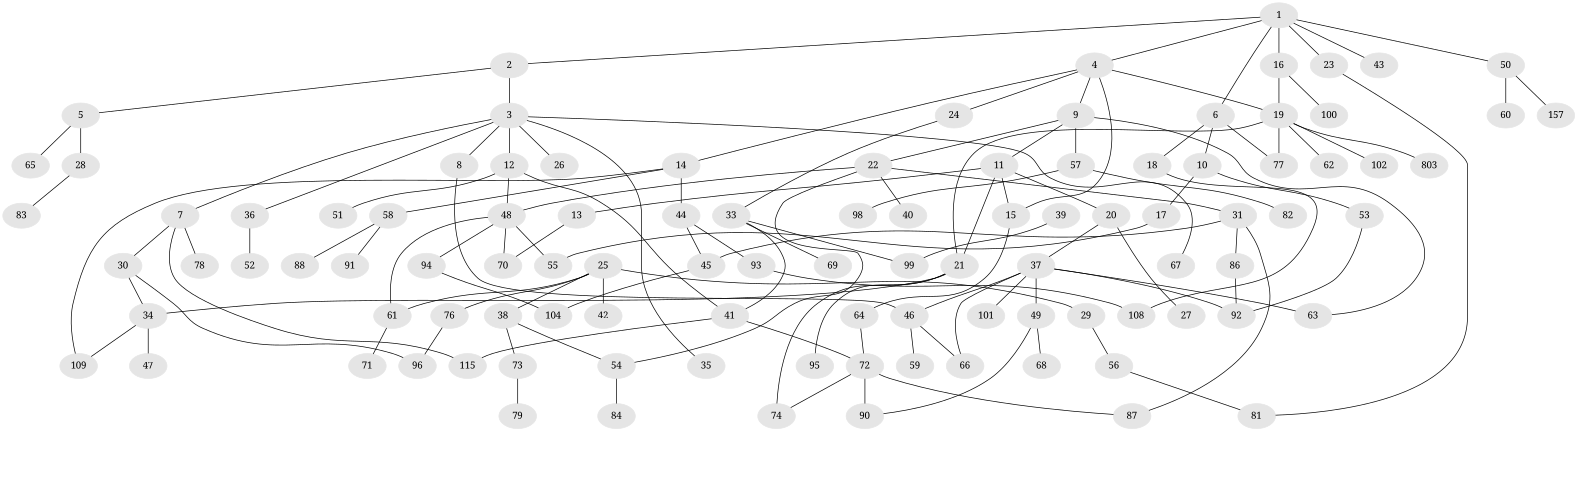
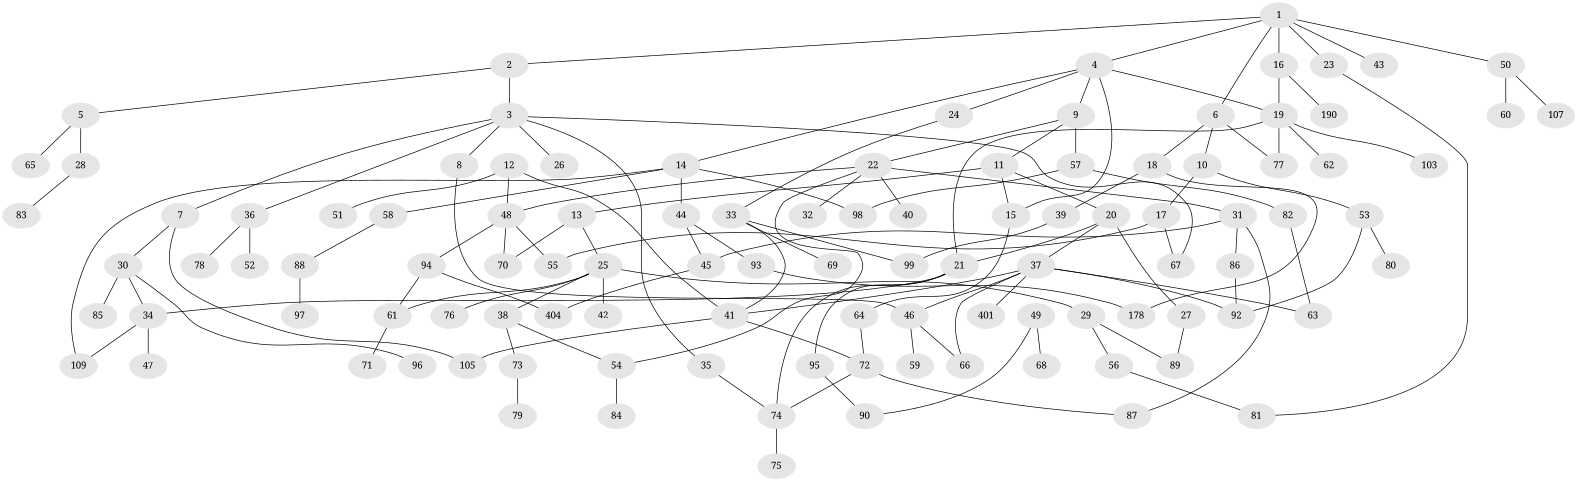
(1329, 116) -> (1329, 116)
(1556, 116) -> (1556, 116)
(509, 141) -> none
(1379, 166) -> none
(1429, 166) -> (1429, 166)
none -> (772, 185)
(1327, 187) -> (1301, 266)
none -> (1094, 197)
none -> (808, 216)
(979, 216) -> (1013, 251)
(418, 239) -> (409, 291)
(190, 241) -> (225, 241)
none -> (590, 241)
none -> (1169, 241)
(350, 266) -> none
none -> (1391, 266)
(1036, 293) -> (884, 295)
none -> (98, 316)
none -> (300, 316)
(553, 316) -> (553, 316)
(986, 316) -> (986, 316)
(1136, 316) -> (1136, 316)
(433, 341) -> none
(468, 366) -> (468, 366)
none -> (1175, 366)
none -> (741, 391)
(865, 391) -> (840, 391)
none -> (777, 466)
